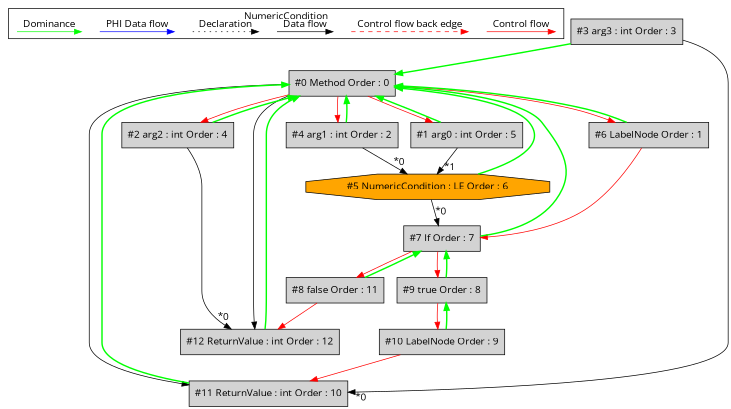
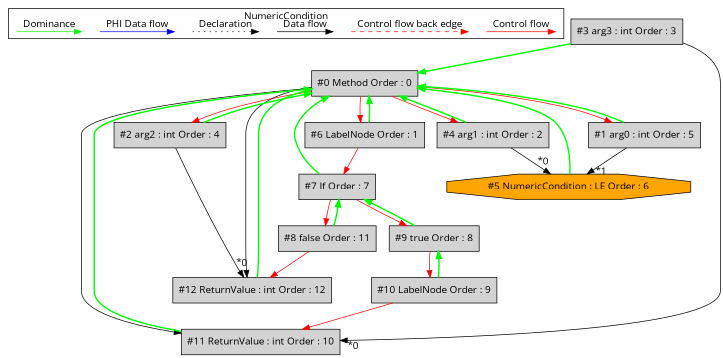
(434, 209) -> none
